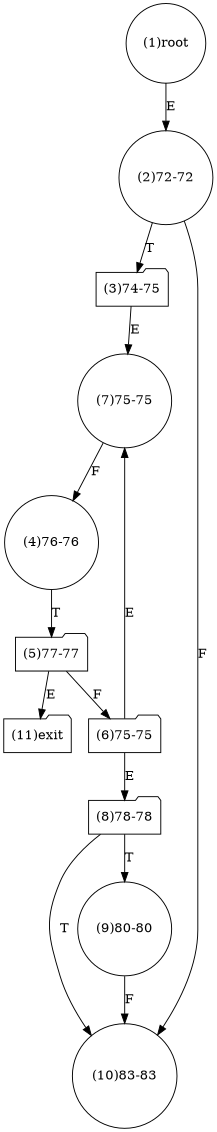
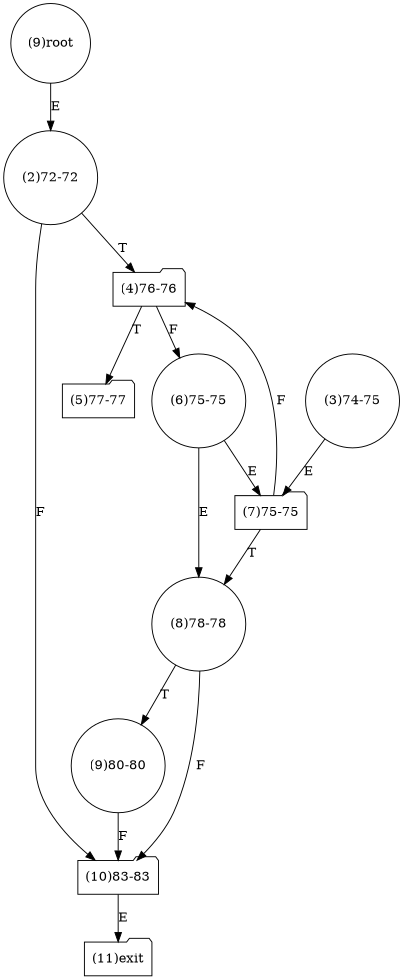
(166, 43) -> (51, 43)
(146, 243) -> (105, 239)
(132, 289) -> (353, 401)
(125, 401) -> (271, 513)
(52, 543) -> (149, 289)
none -> (245, 553)
(45, 690) -> (118, 913)
(85, 691) -> (166, 328)
(125, 736) -> (199, 401)
(125, 817) -> (199, 624)
(65, 929) -> (201, 766)
(125, 1076) -> (118, 877)
